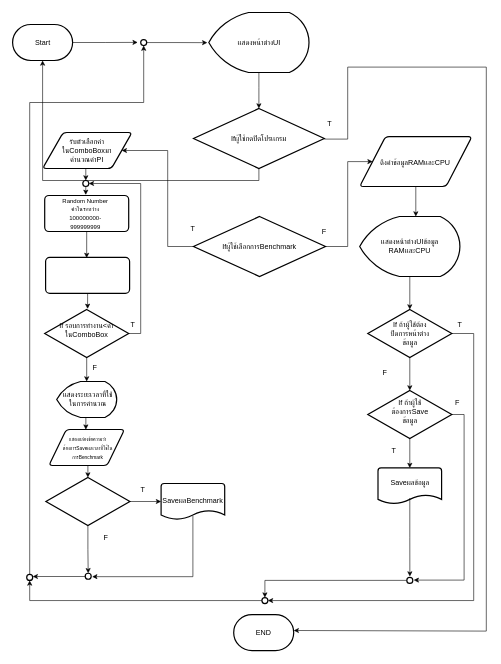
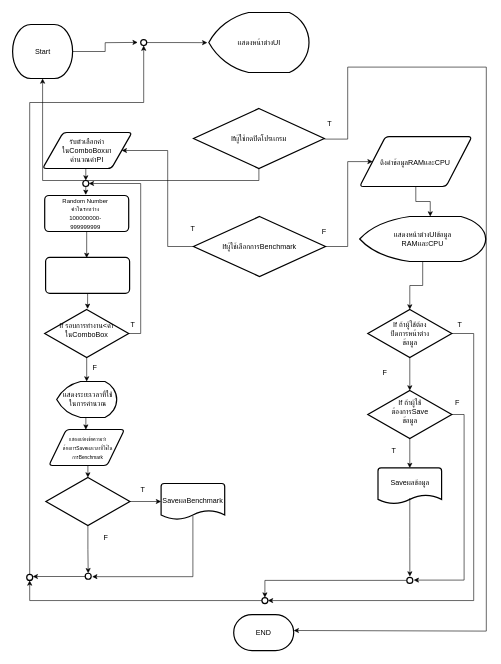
(43, 42) -> (43, 51)
(259, 103) -> none
(410, 246) -> (423, 239)
